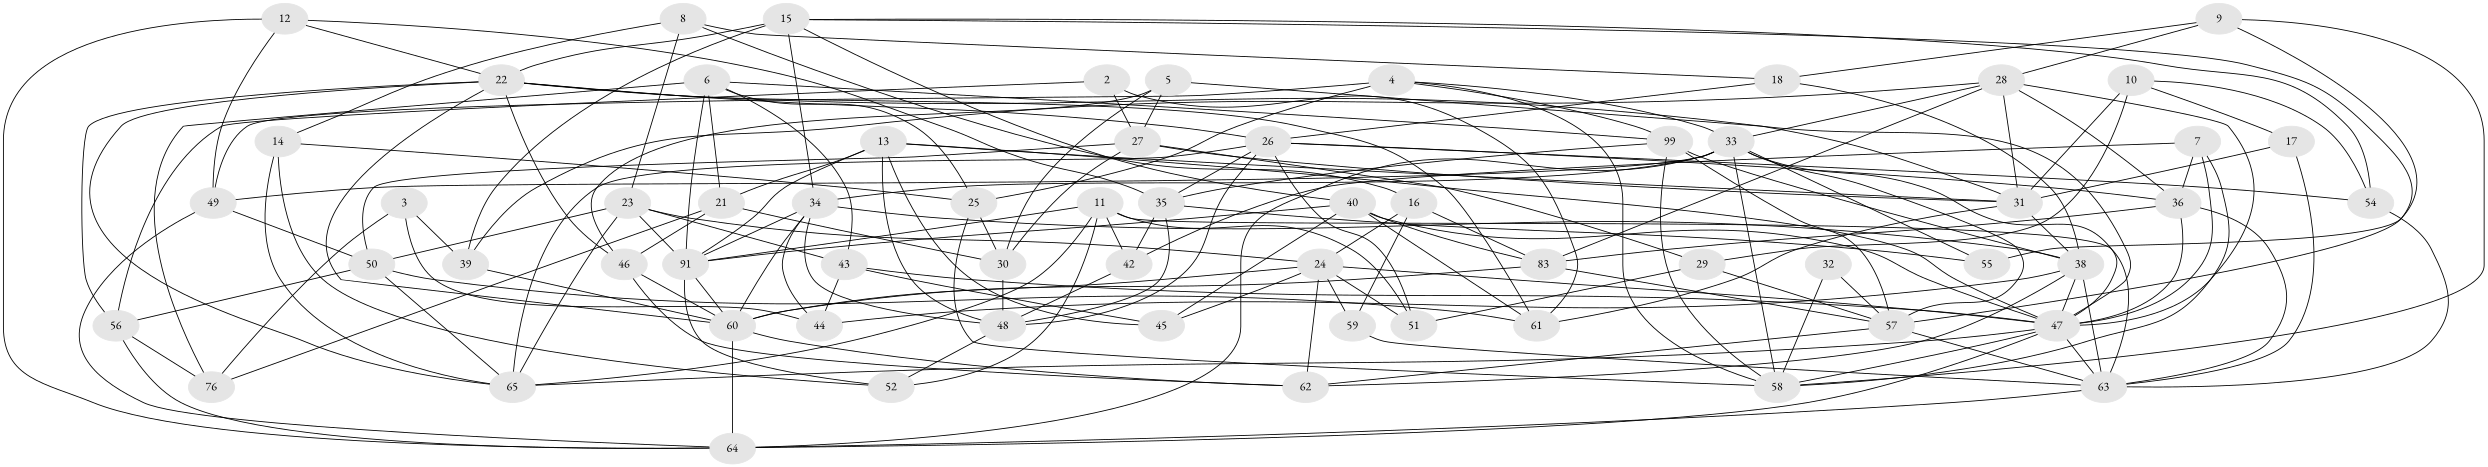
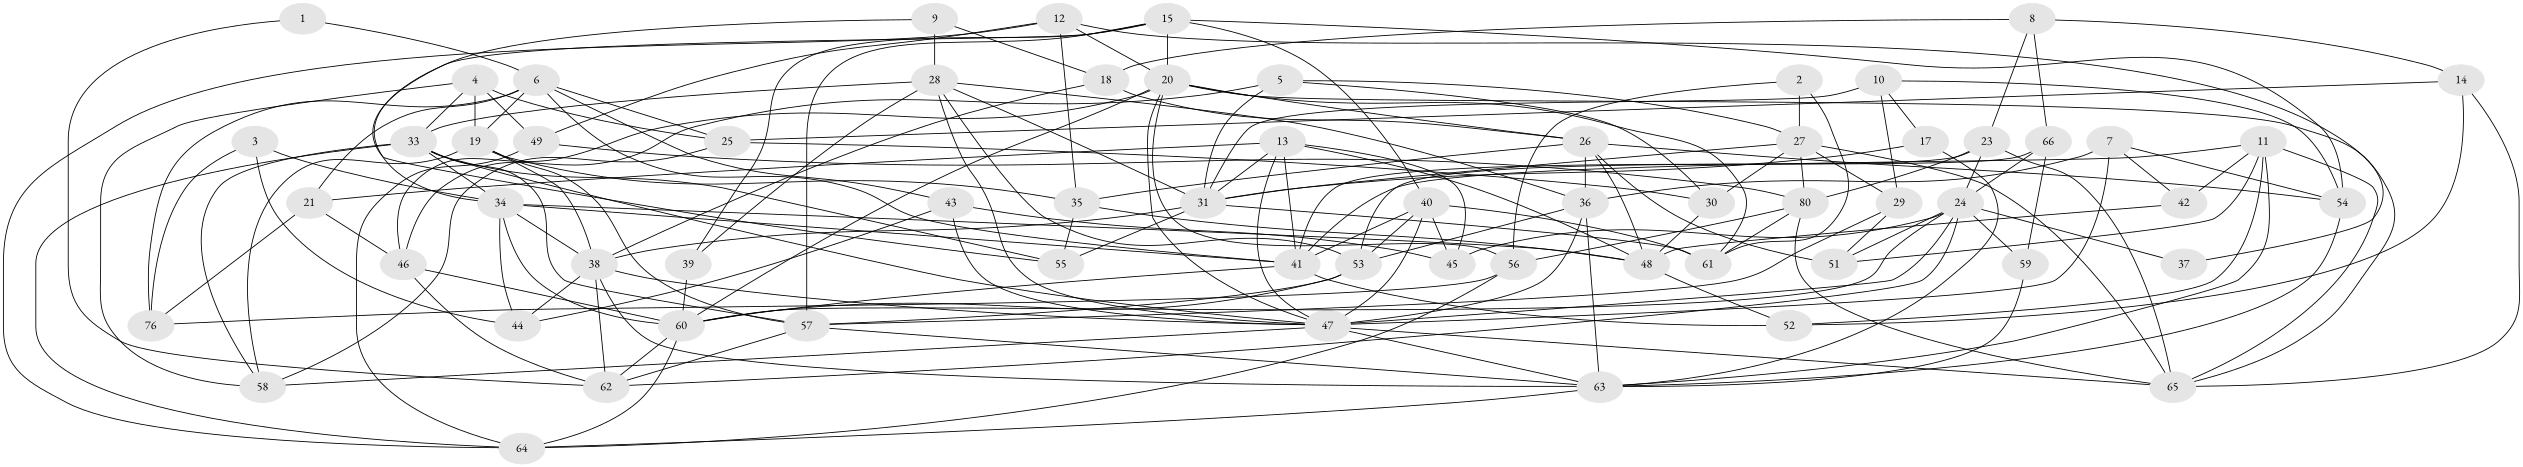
none -> (303, 19)
(501, 80) -> (1167, 80)
(1670, 142) -> (475, 142)
(731, 167) -> (2025, 210)
(938, 182) -> none
(1414, 203) -> (2048, 142)
(832, 228) -> none
(723, 230) -> none
(435, 234) -> (375, 179)
(1145, 234) -> none
none -> (1129, 235)
(372, 264) -> (1805, 203)
(686, 264) -> (1297, 264)
(1544, 264) -> (1358, 264)
(1828, 264) -> none
none -> (2184, 264)
(2358, 320) -> none
(2079, 344) -> (2231, 173)
(1402, 433) -> none
